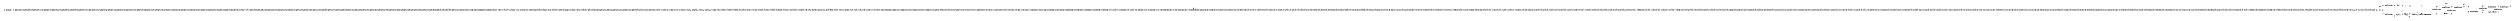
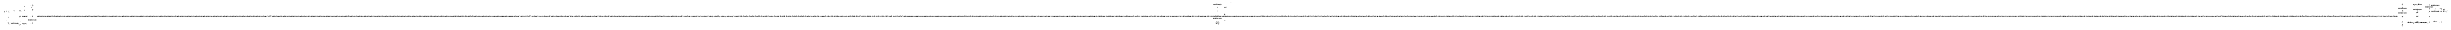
(2410, 6) -> none
